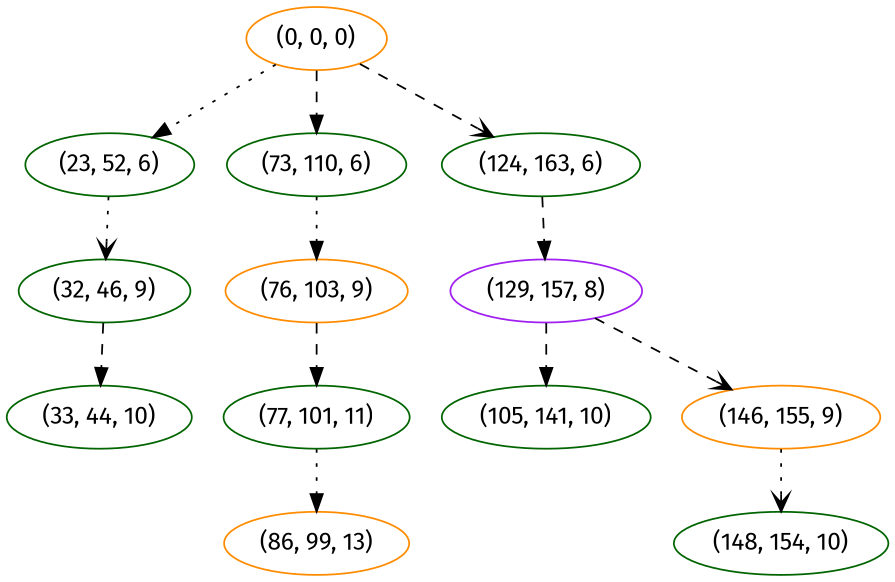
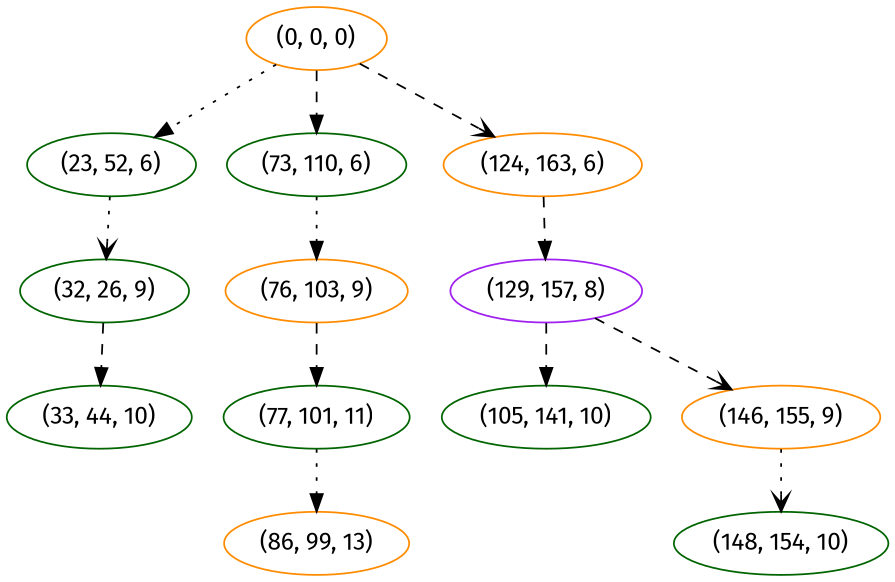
(541, 165) -> (543, 165)
(105, 291) -> (105, 291)
